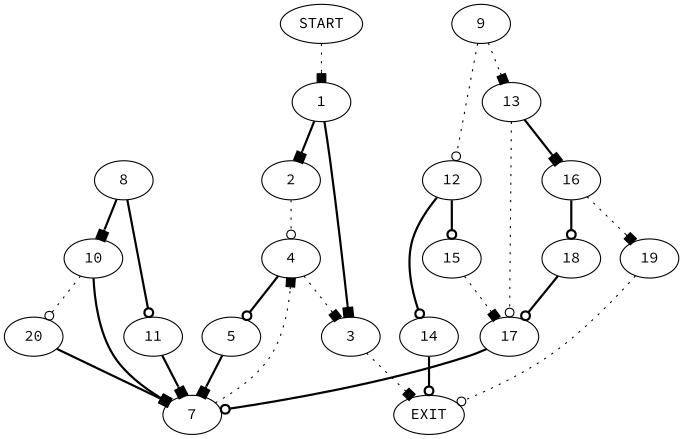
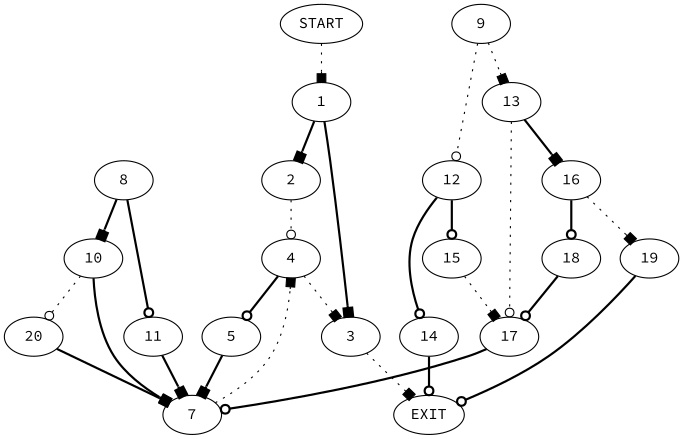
(559, 349) -> (559, 349)
